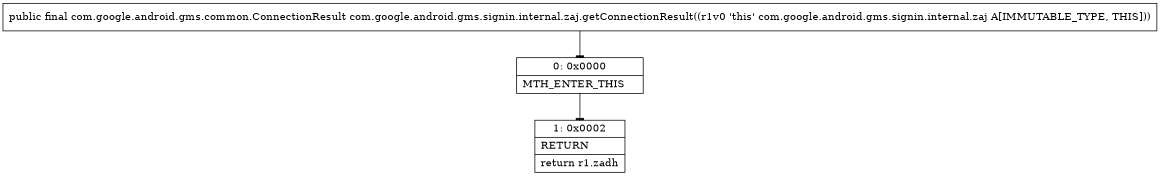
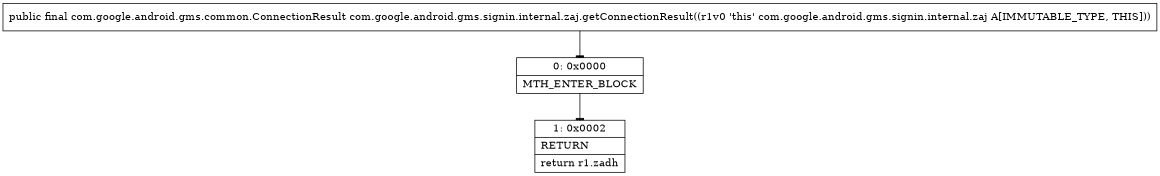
(574, 84) -> (580, 84)
